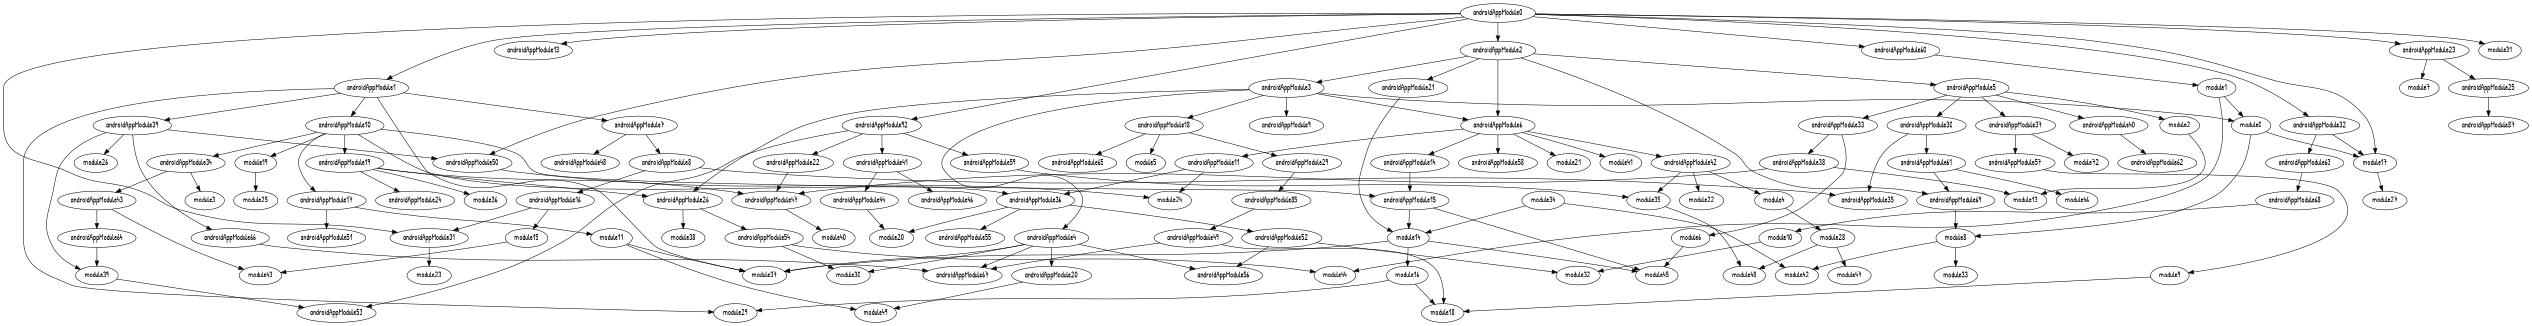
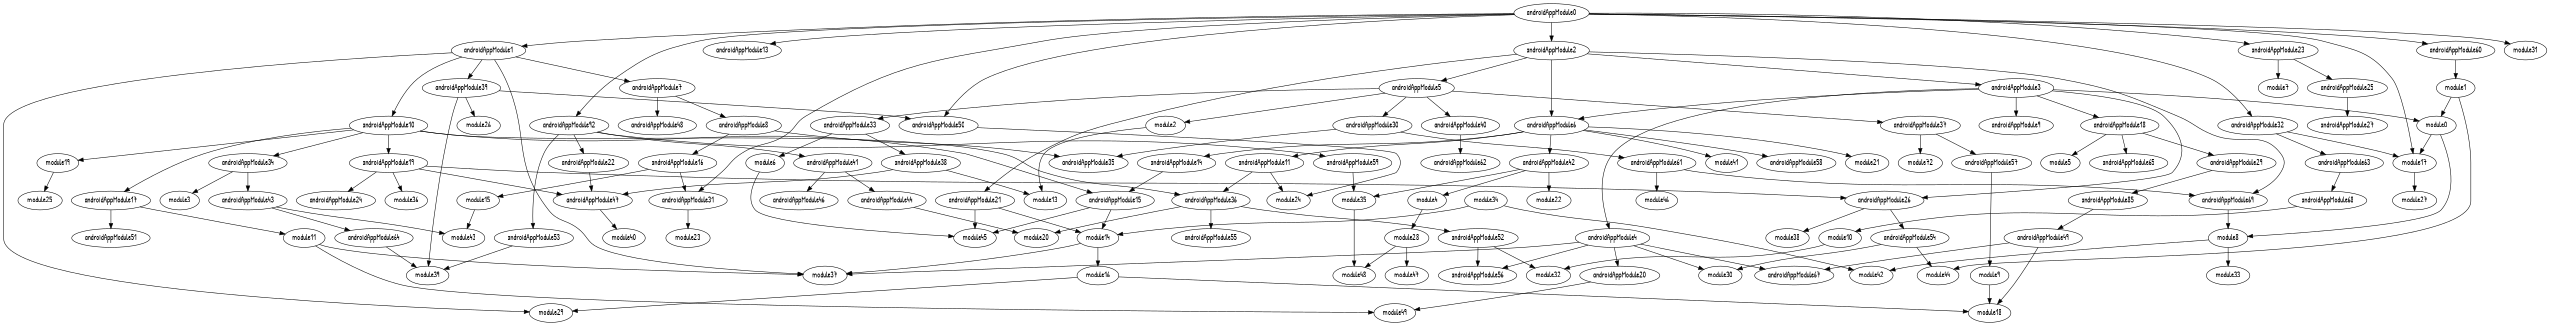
(2489, 126) -> (2347, 126)
(230, 238) -> none
(1530, 255) -> (975, 217)
(208, 293) -> (481, 257)
